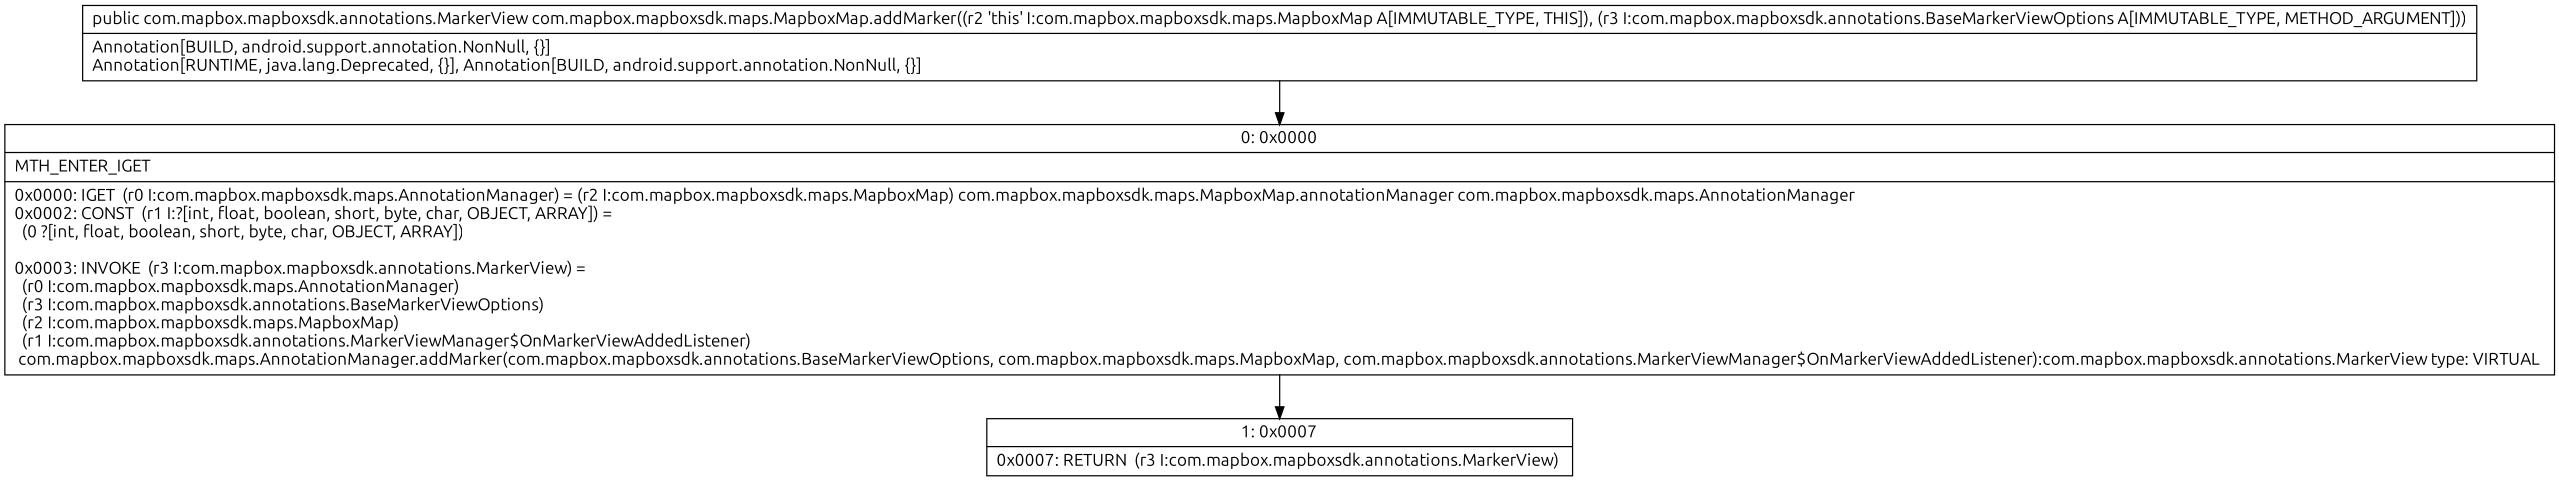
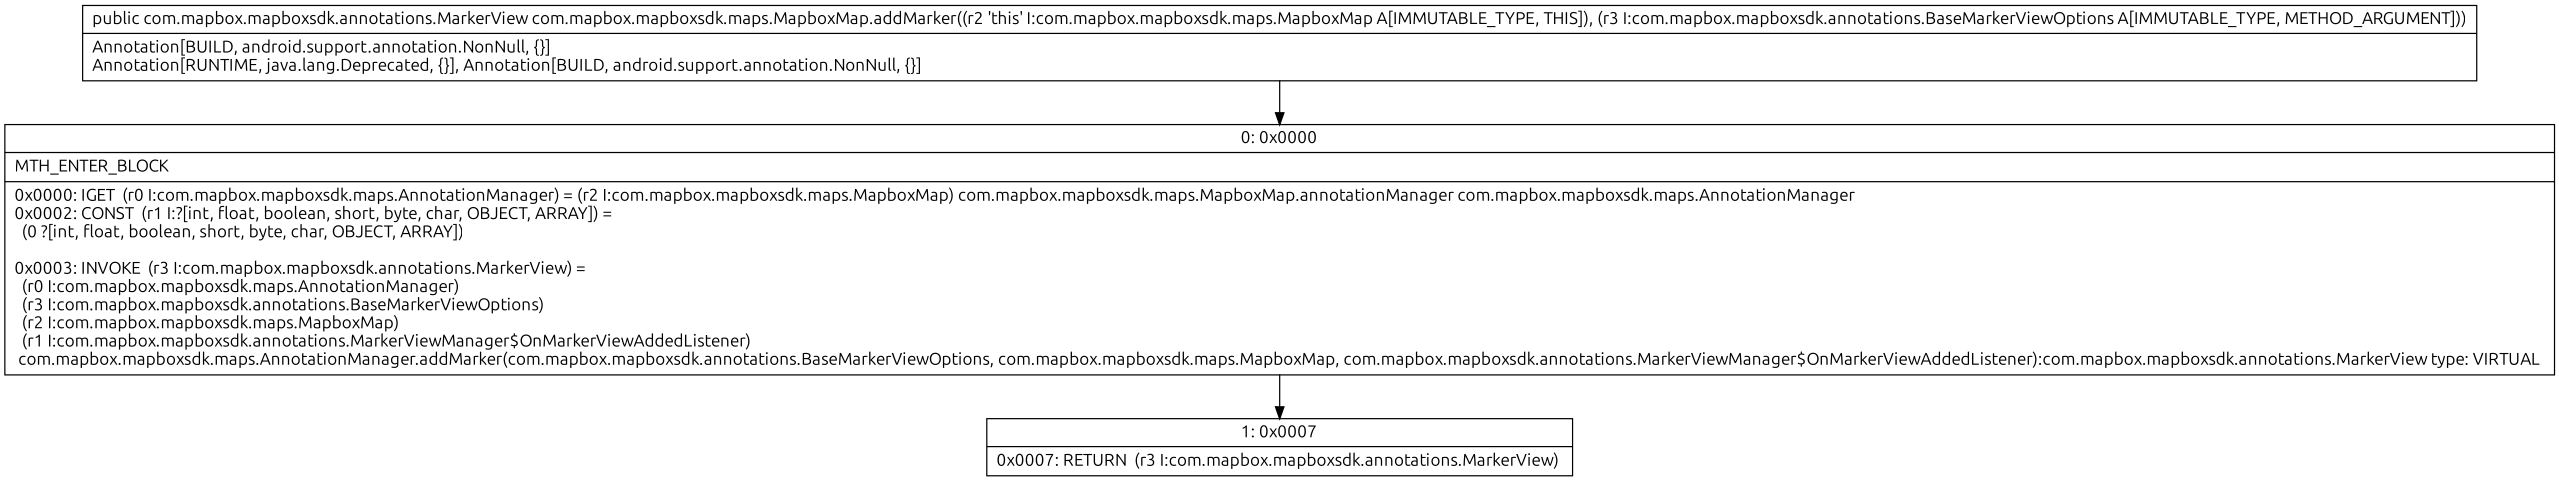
(83, 166) -> (92, 166)
